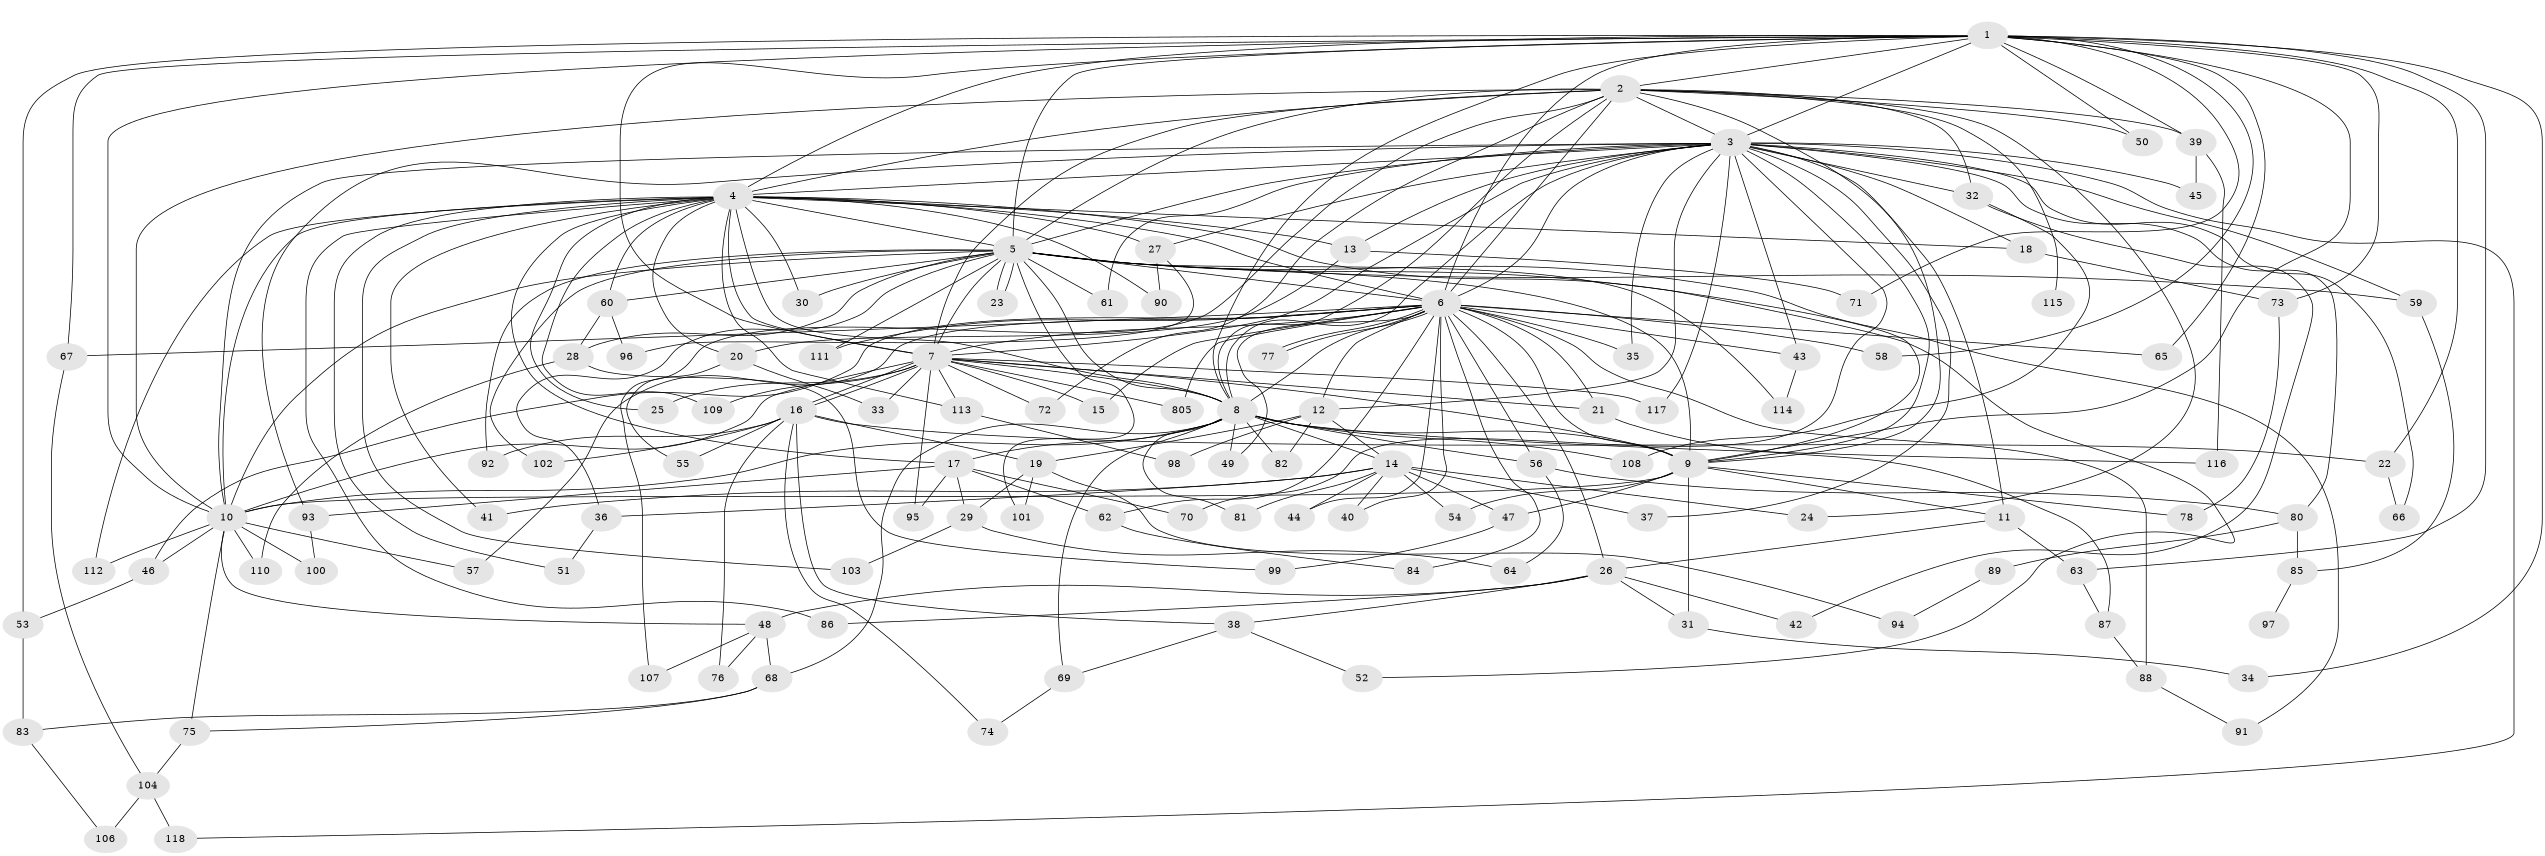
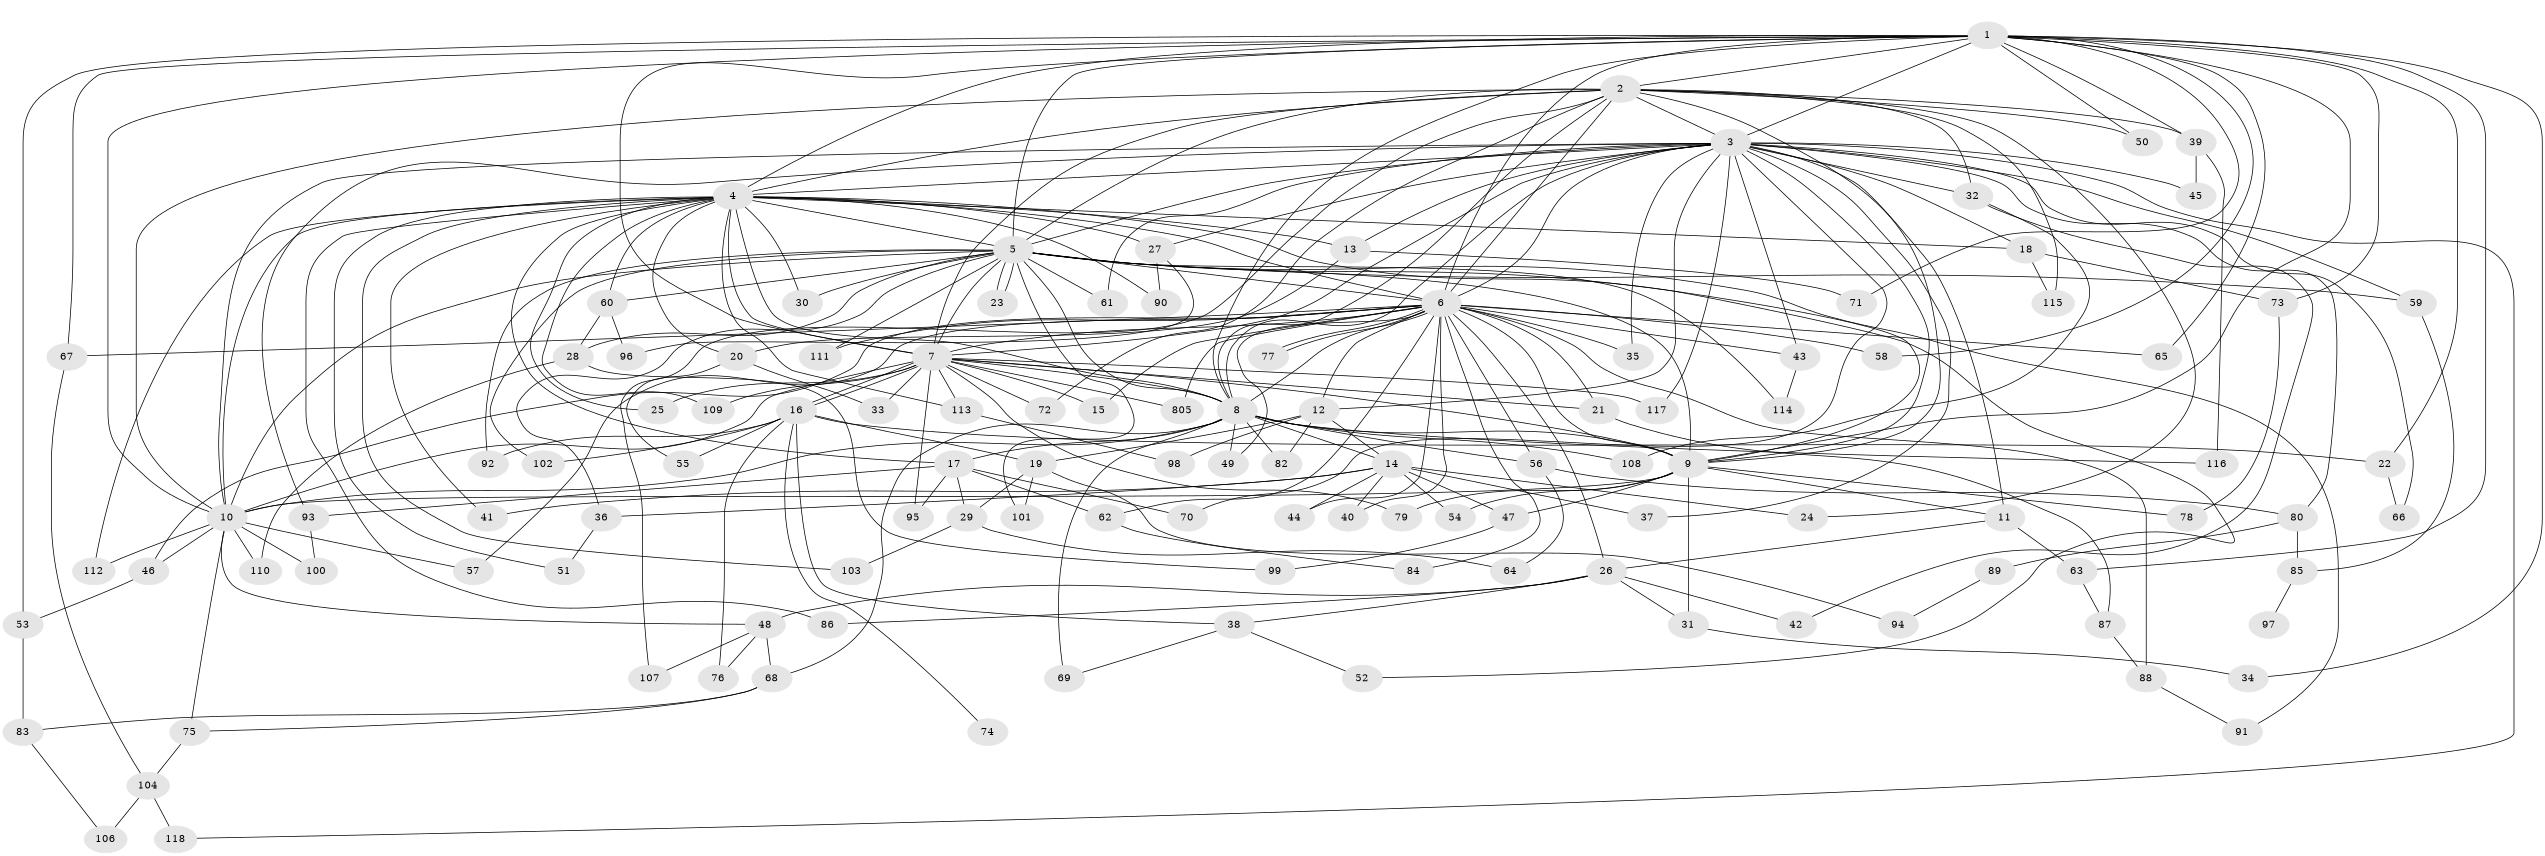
none -> (2038, 273)
(1241, 518) -> none
none -> (1402, 518)
(1026, 705) -> none
